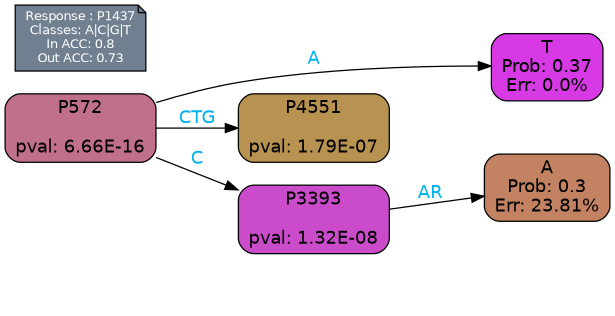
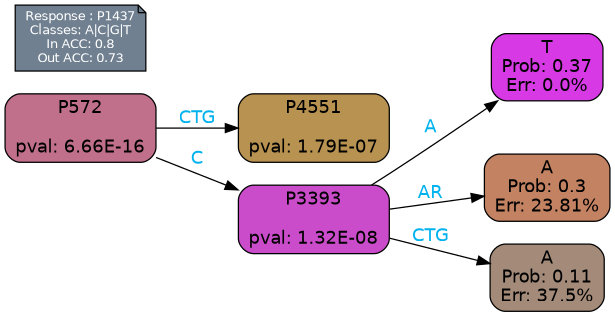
(316, 73) -> (430, 147)
none -> (547, 278)
